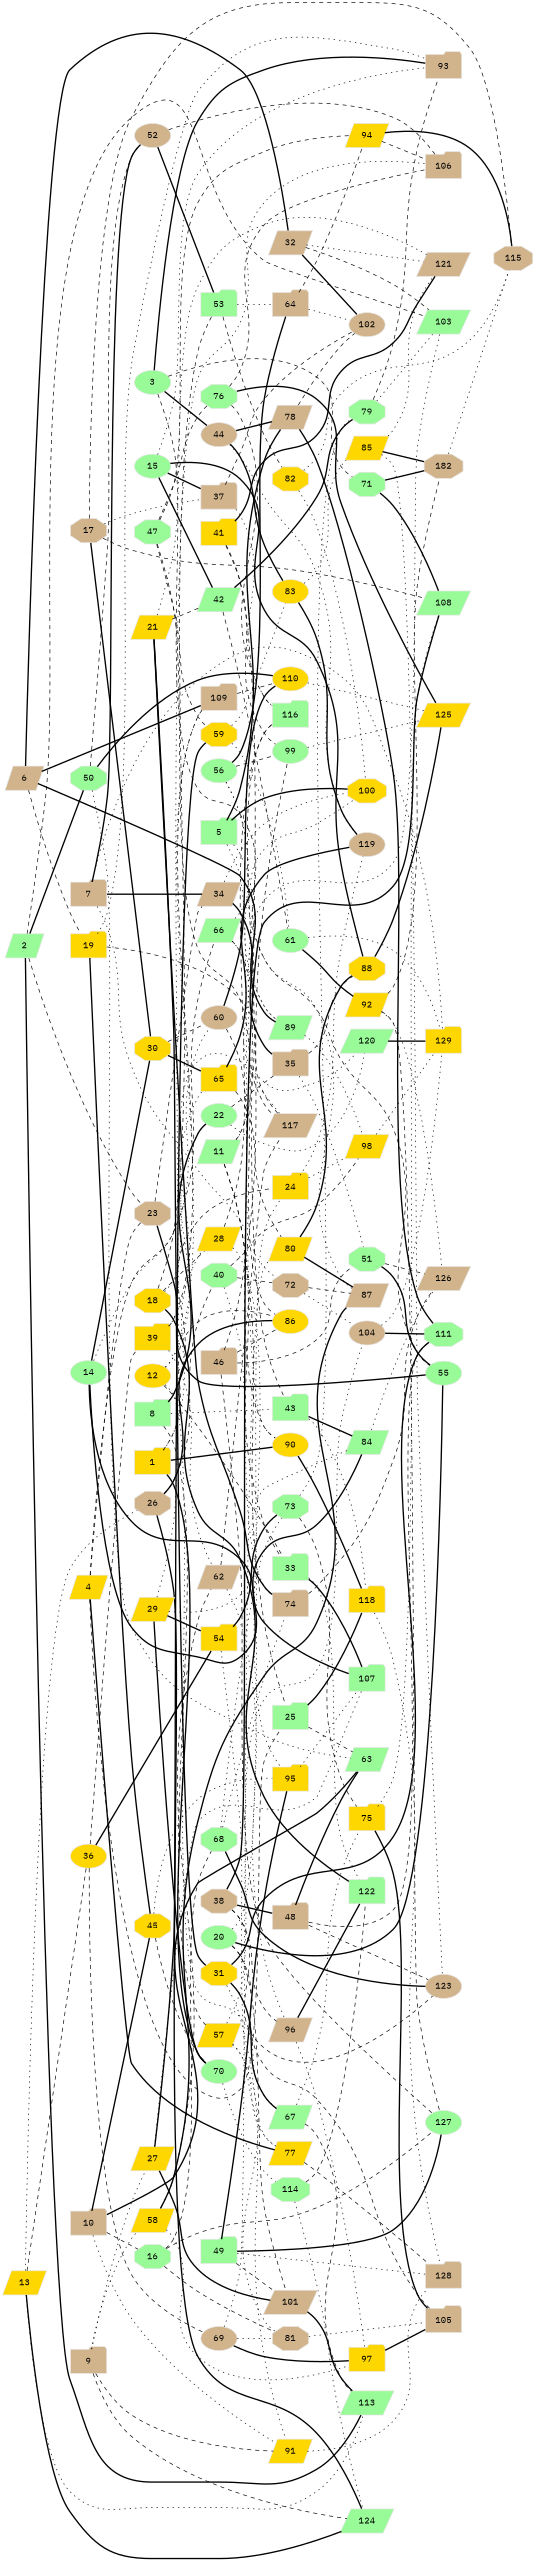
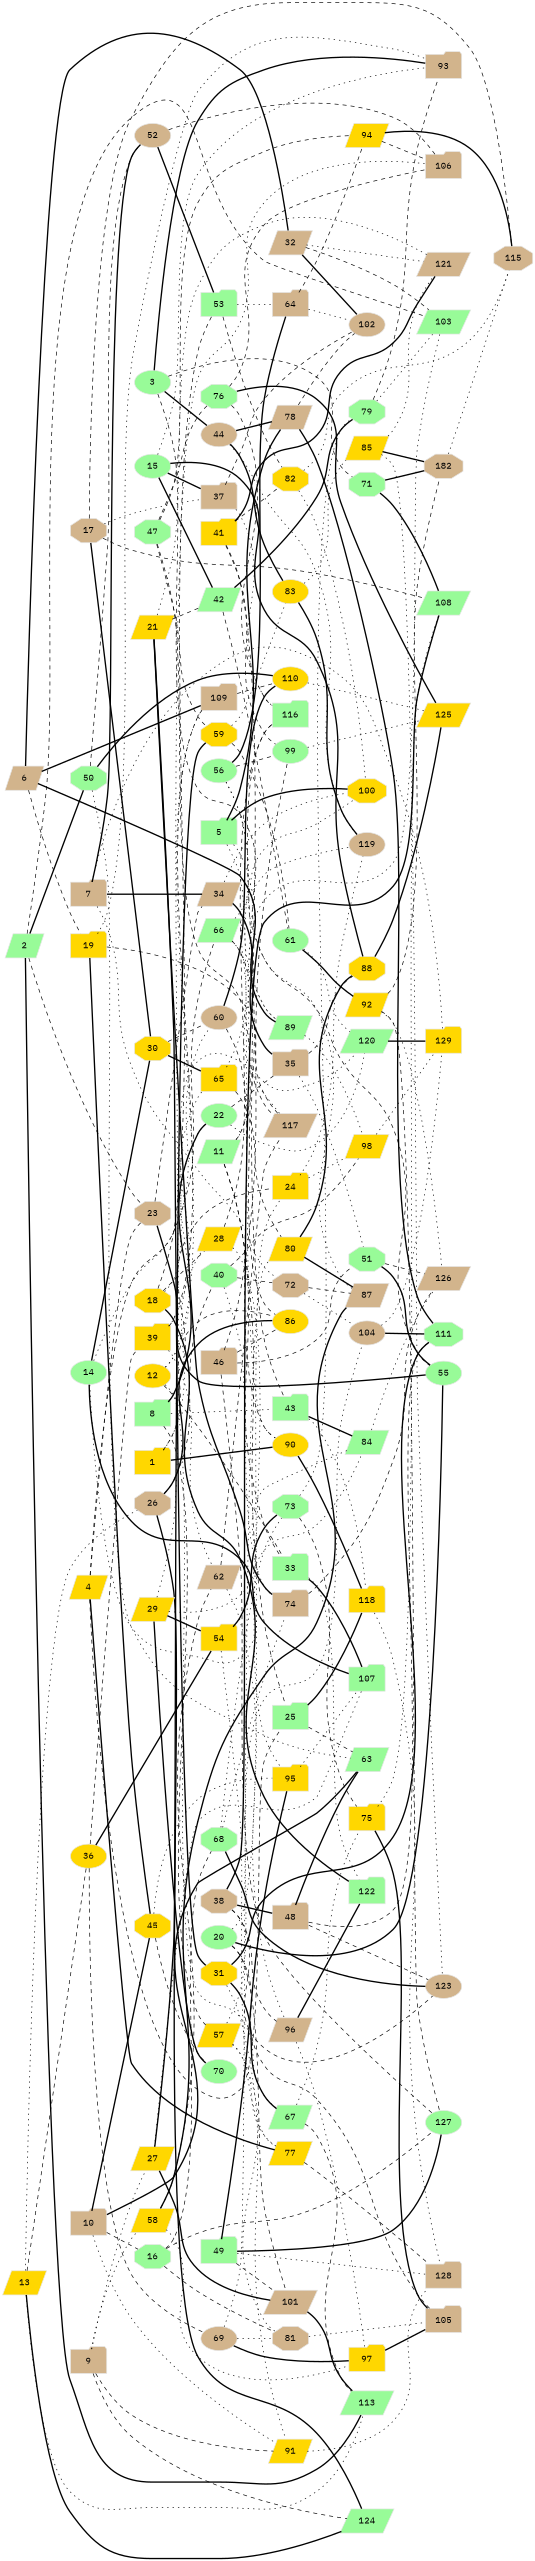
none -> (247, 512)
(272, 832) -> (272, 832)
(262, 879) -> (262, 879)
(392, 950) -> (328, 990)
(218, 1662) -> (218, 1662)
(183, 1770) -> none
(290, 2190) -> none
